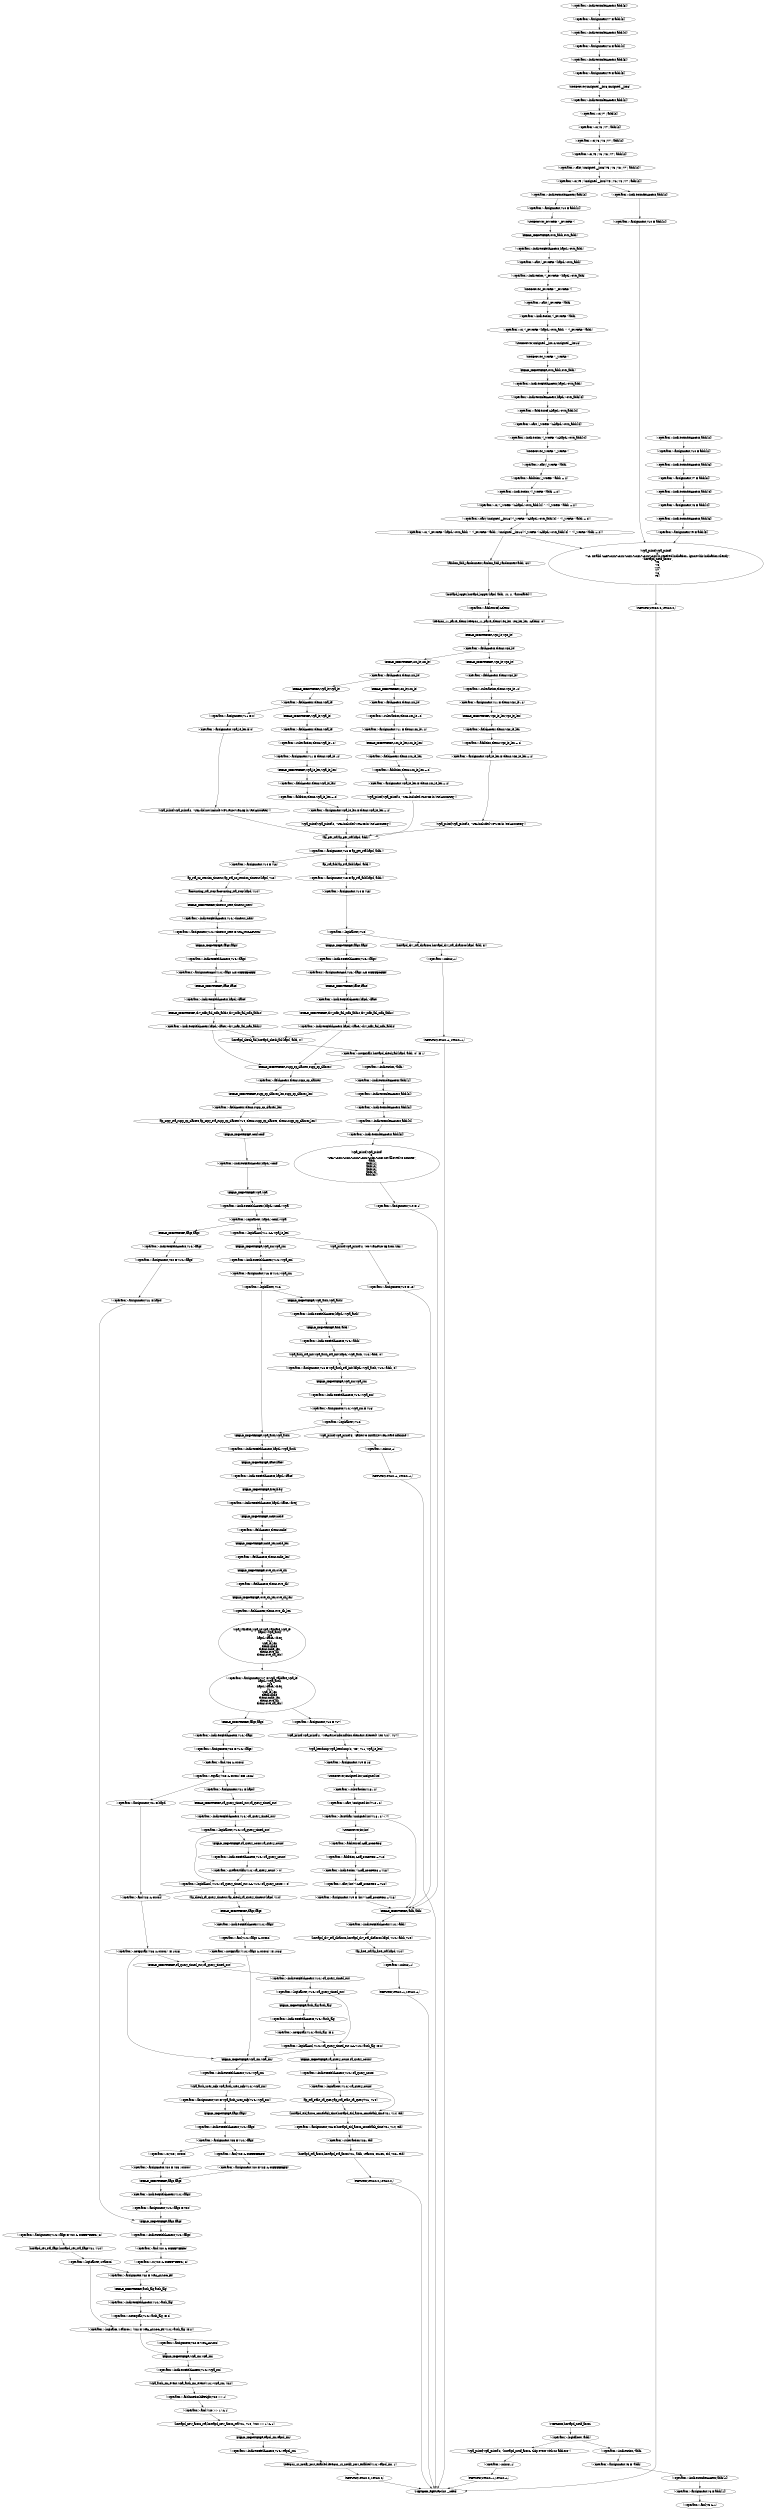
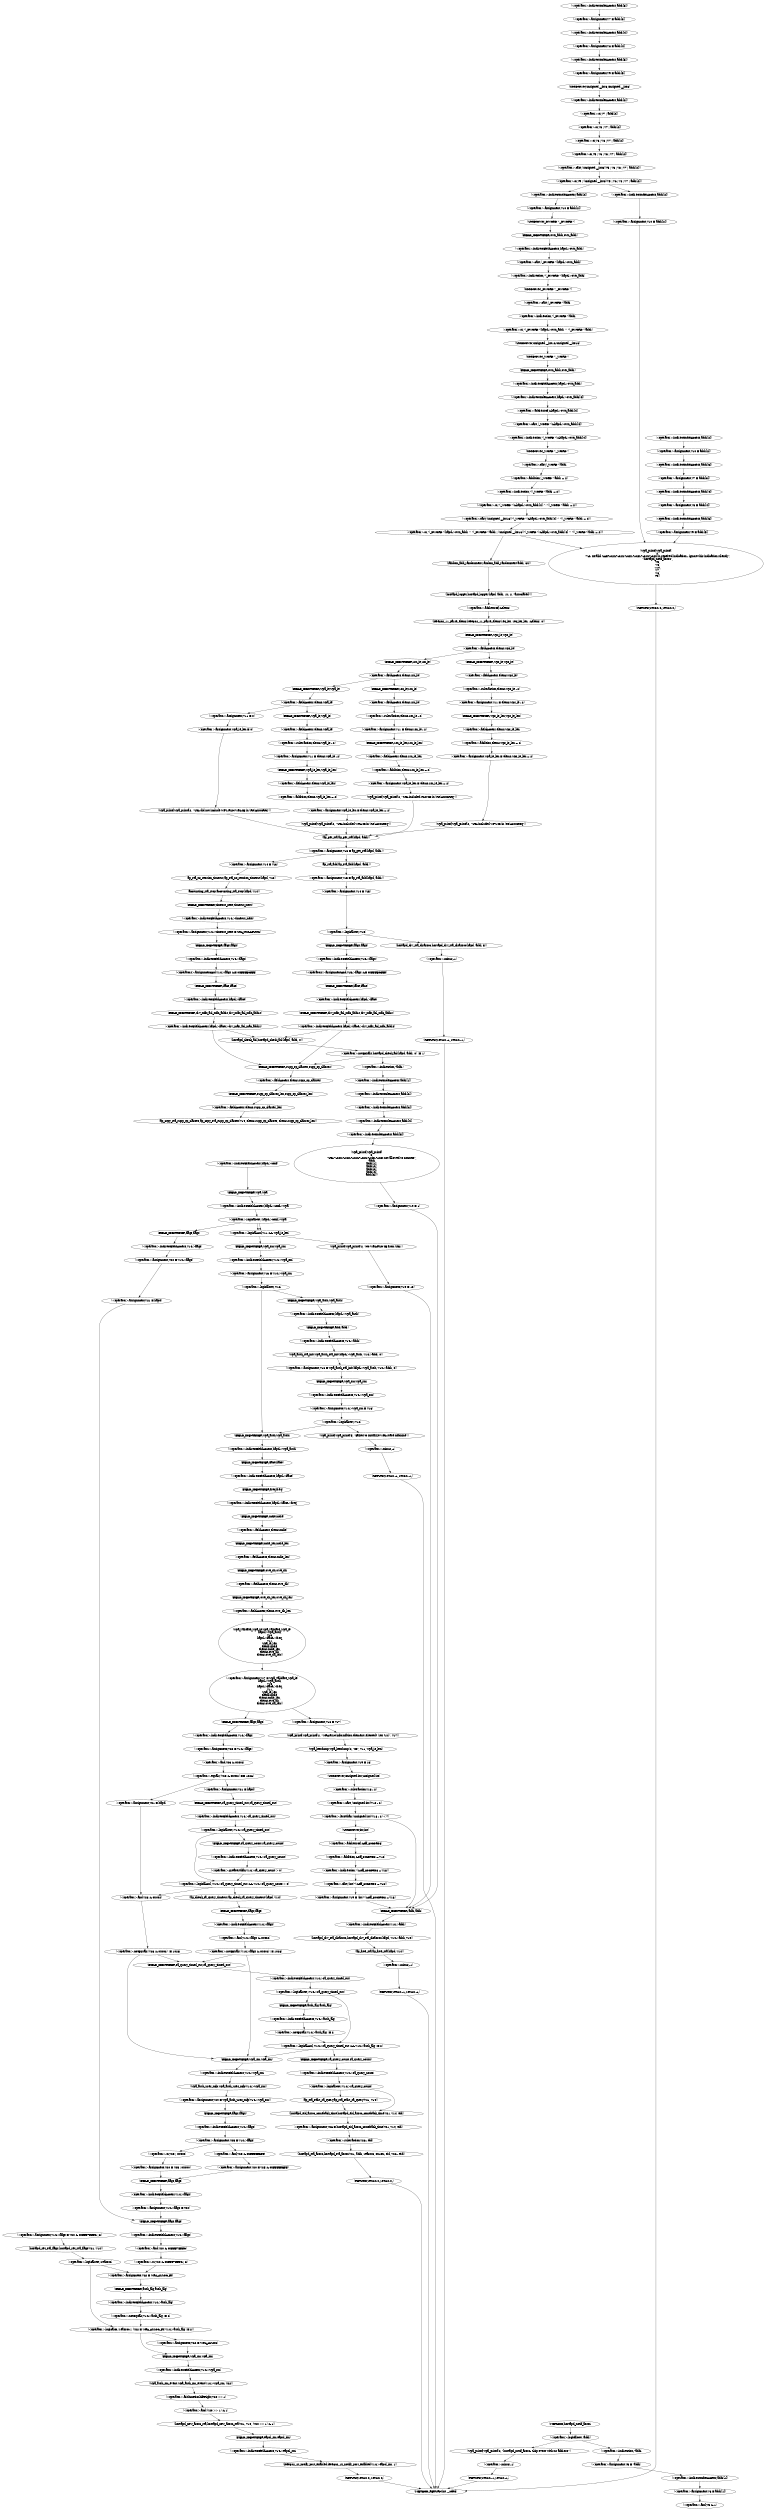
(548, 309) -> none
(327, 804) -> none
(244, 1135) -> none
